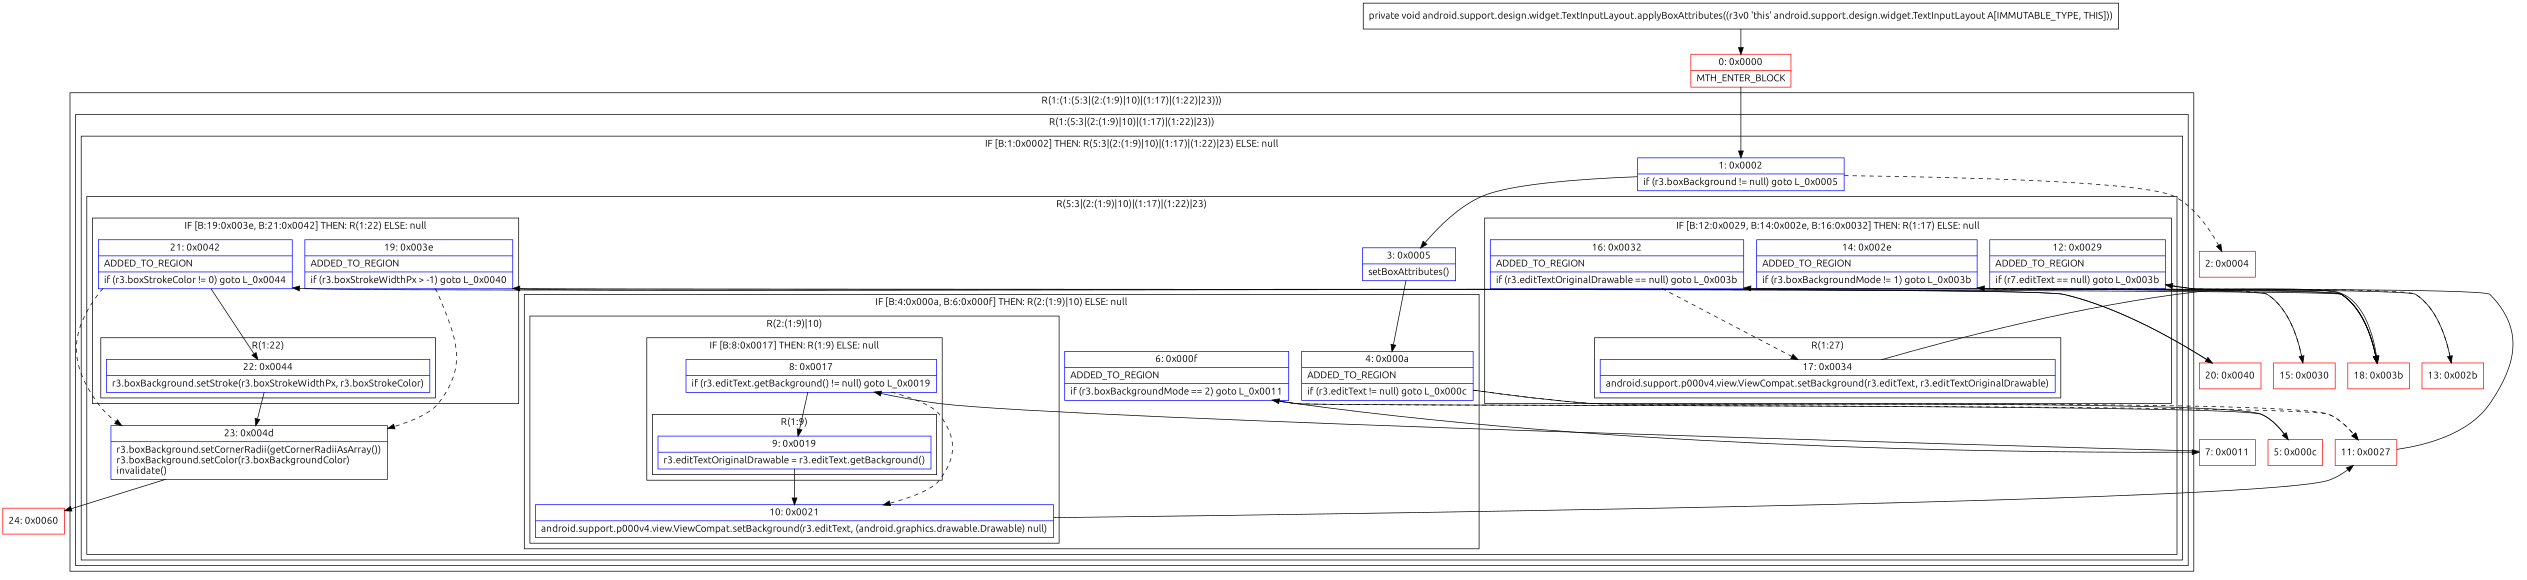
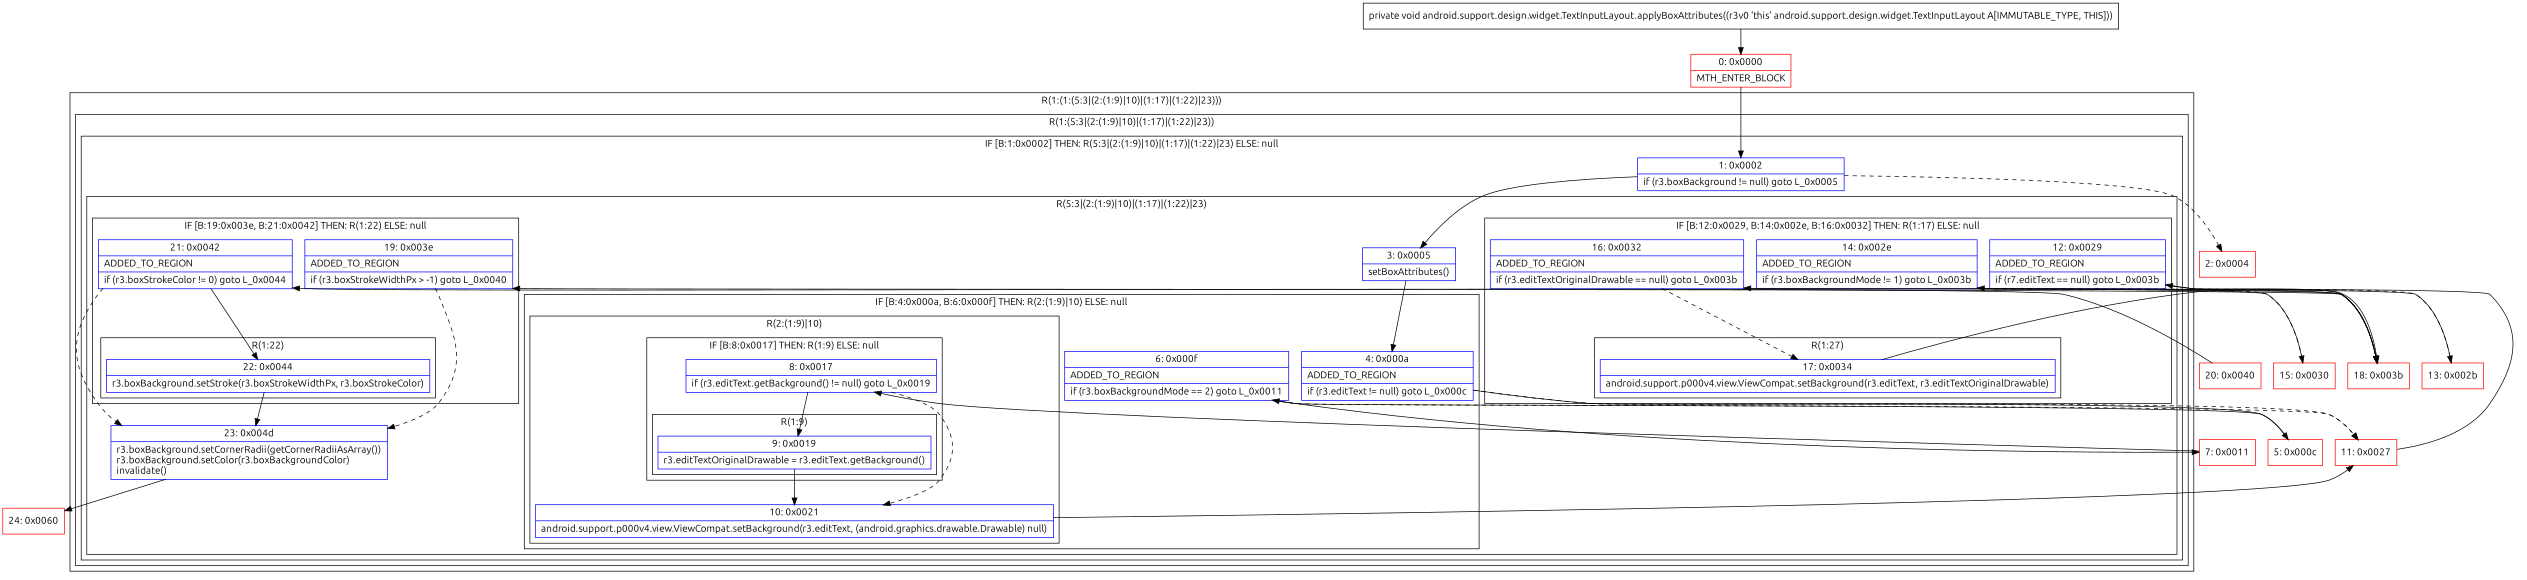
(1367, 290) -> none
